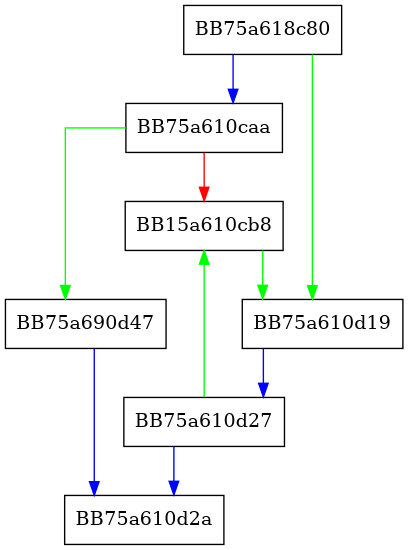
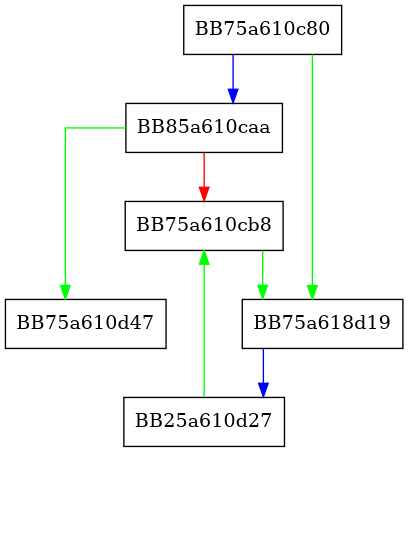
(263, 30) -> (263, 30)
(204, 128) -> (204, 128)
(204, 226) -> (204, 226)
(86, 324) -> (86, 324)
(323, 324) -> (323, 324)
(204, 422) -> (204, 422)
(144, 520) -> none
